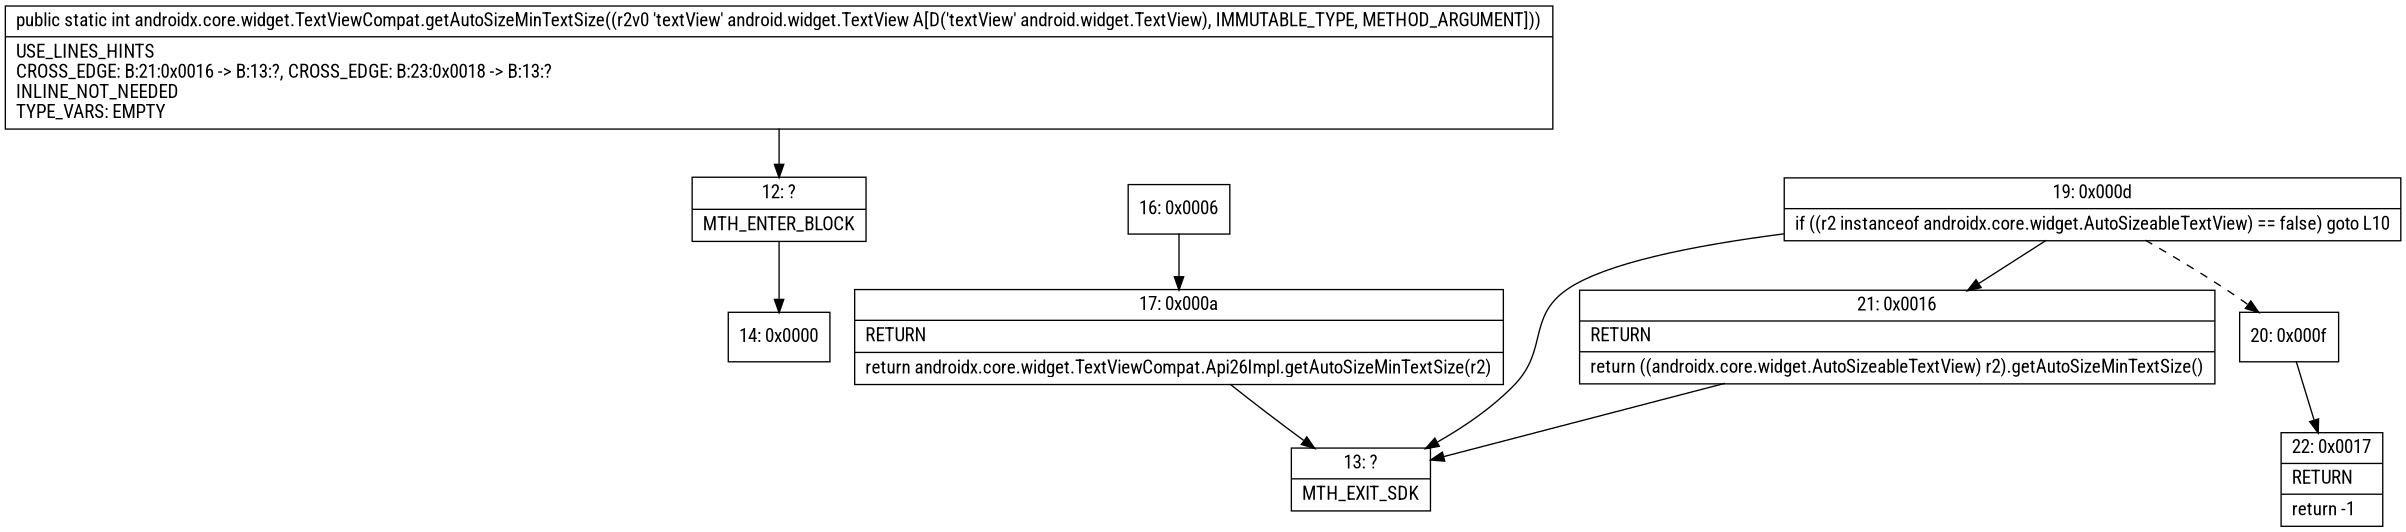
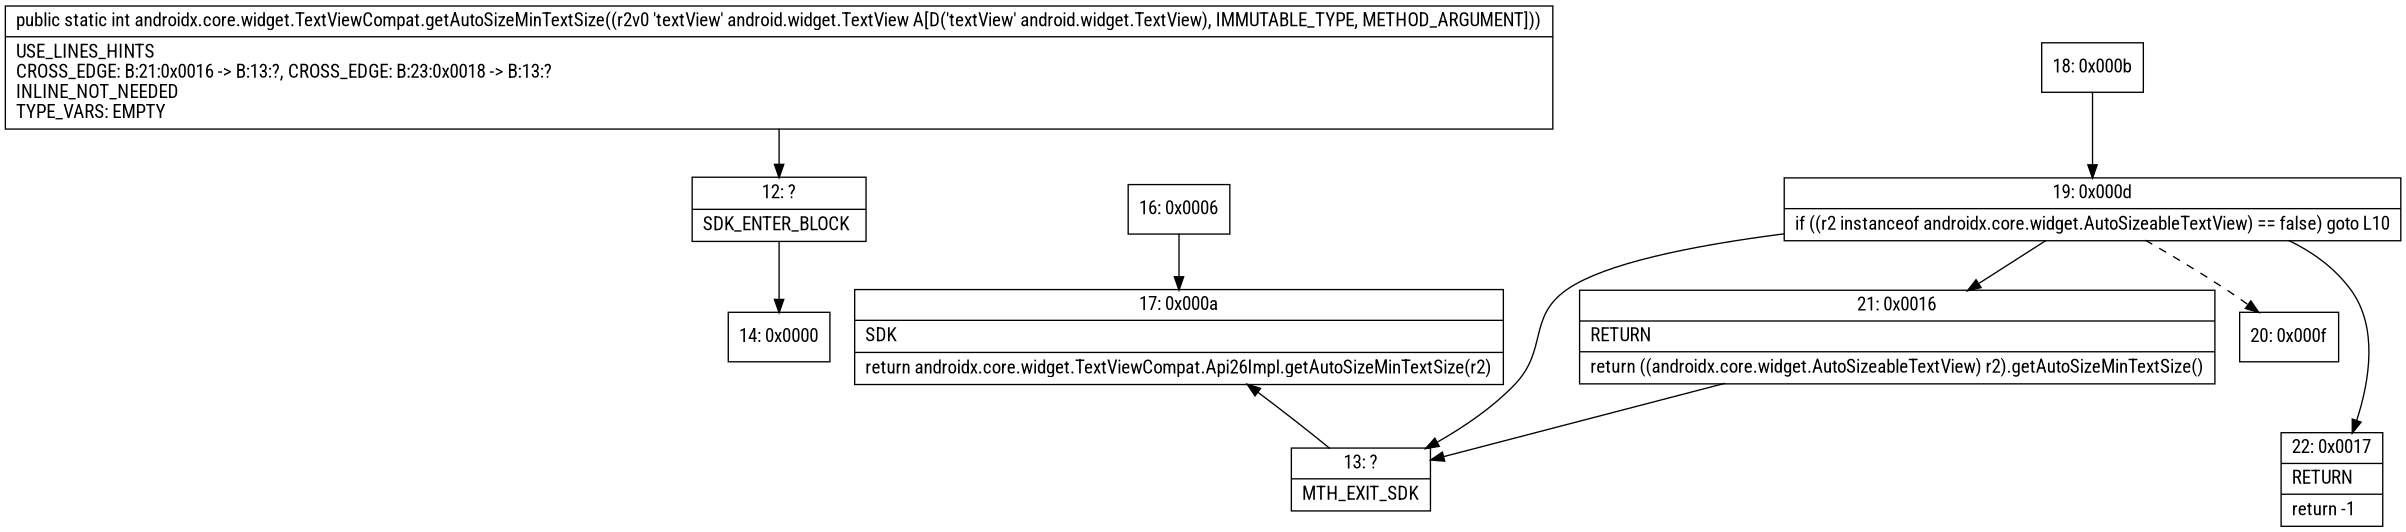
none -> (2093, 68)
(779, 225) -> (776, 225)
(896, 336) -> (881, 336)
(2305, 391) -> (2363, 314)
(1267, 413) -> (1294, 420)
